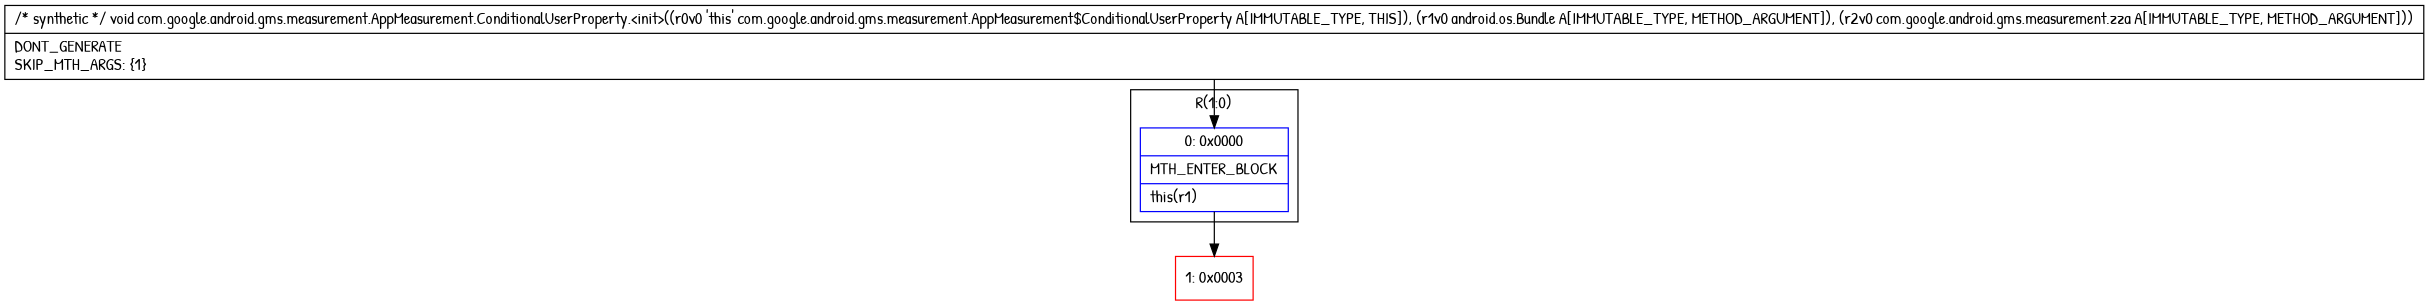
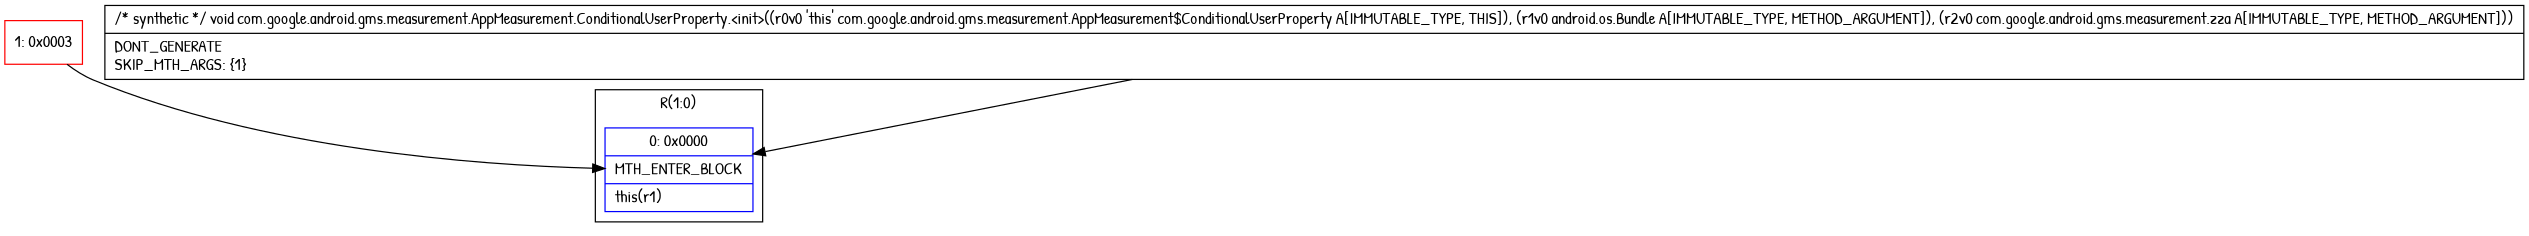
(1214, 229) -> (324, 142)
